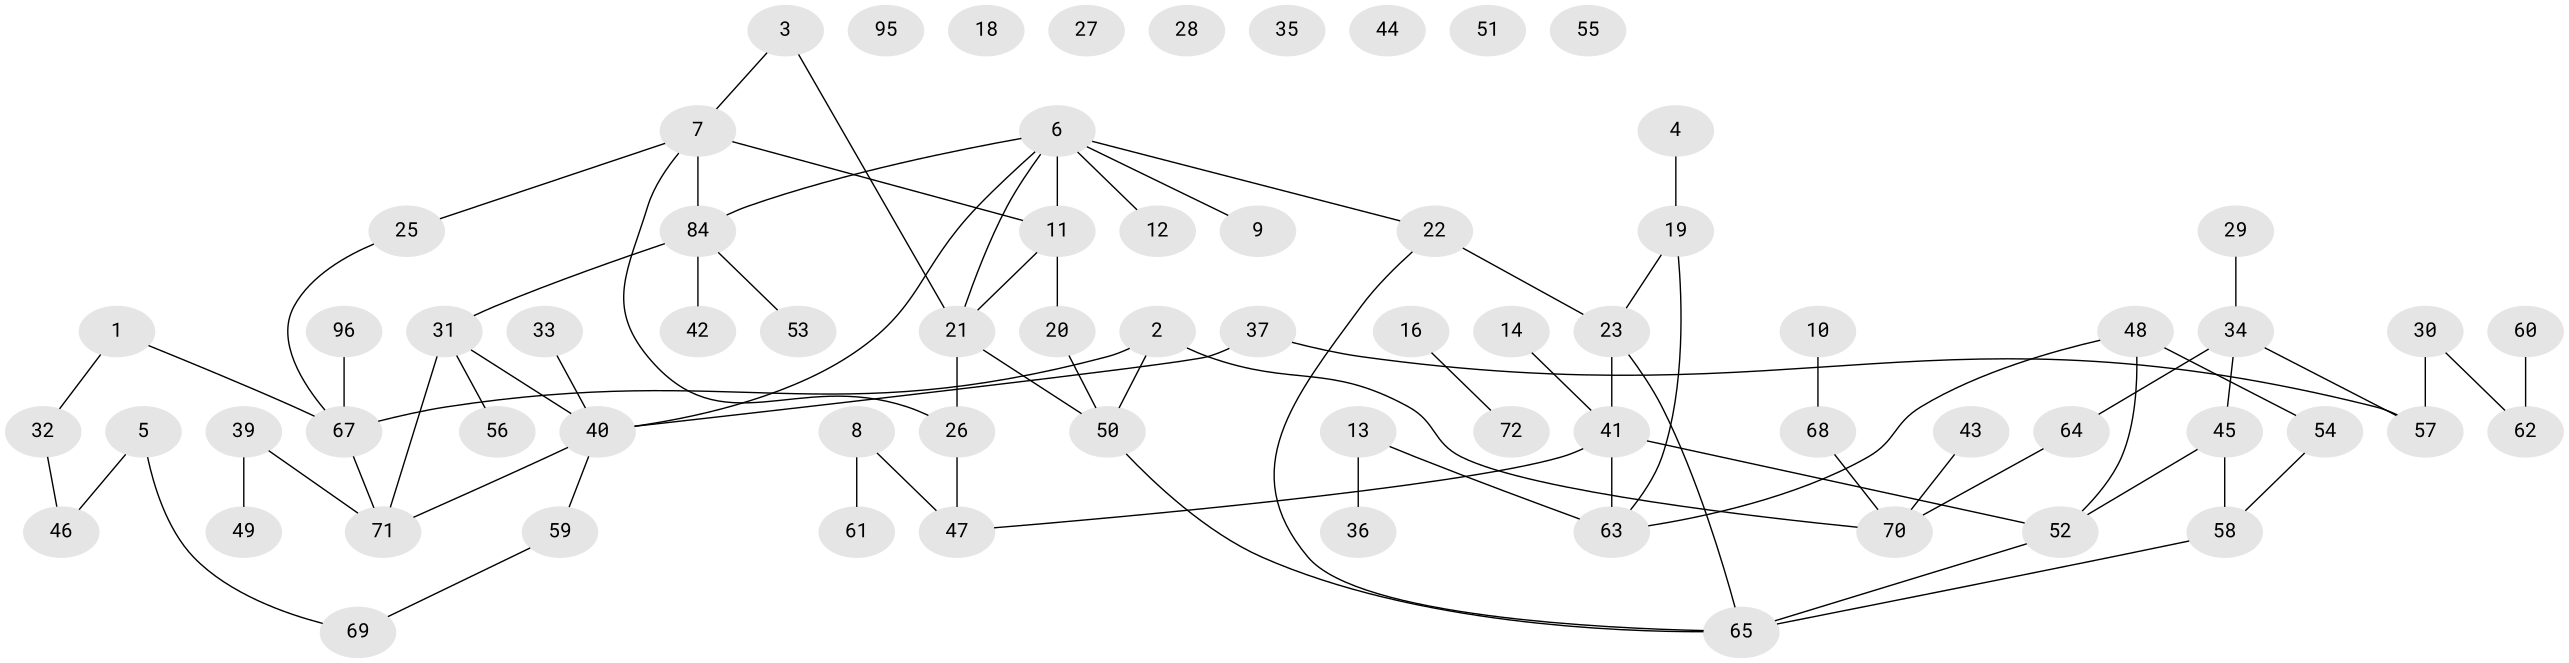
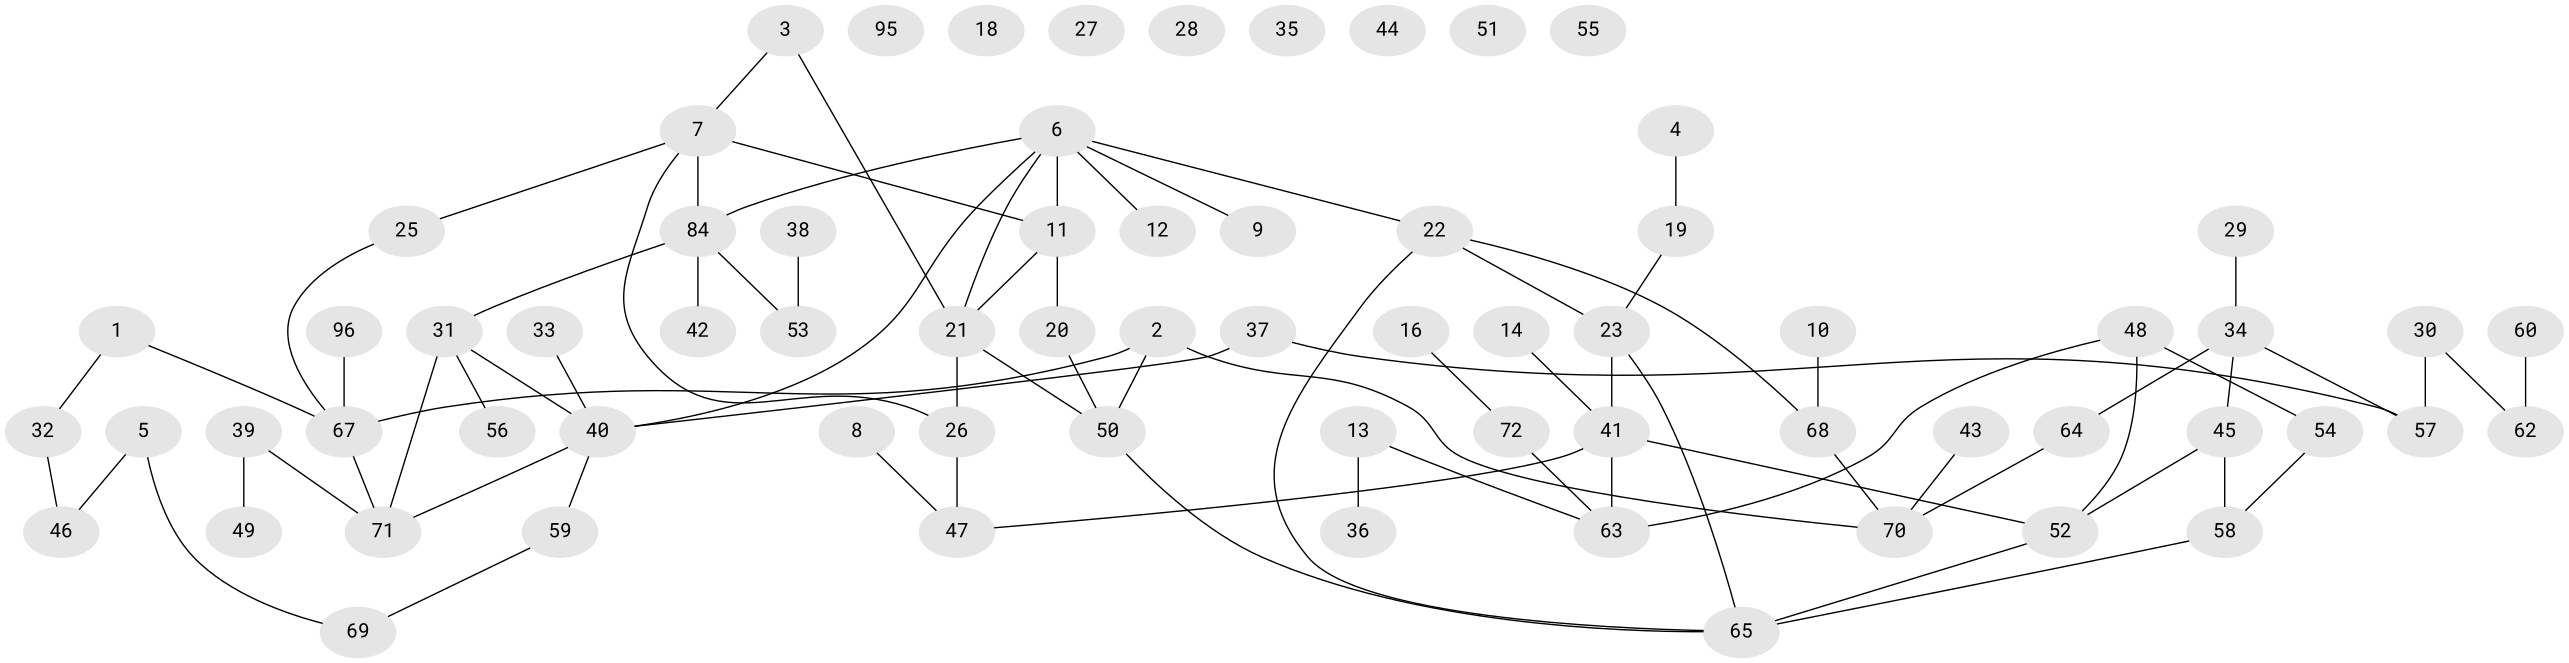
none -> (798, 231)
none -> (1648, 299)
(1677, 388) -> (1554, 475)
(857, 532) -> none
